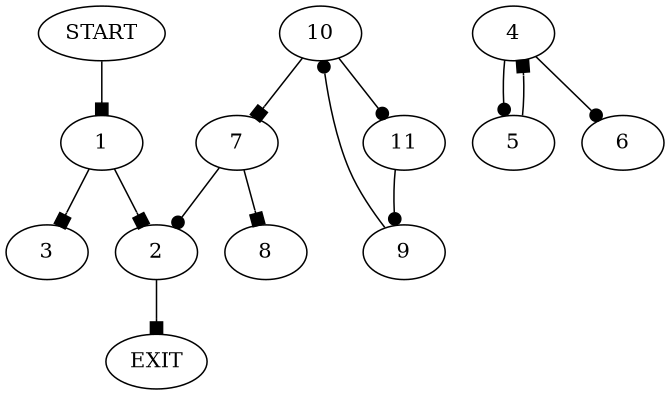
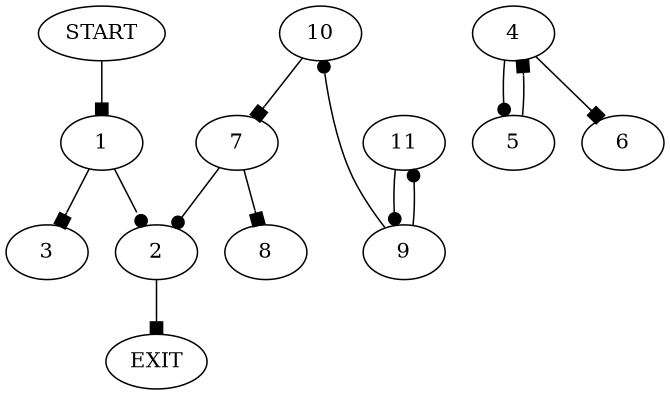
(359, 83) -> (414, 203)
(564, 84) -> (564, 84)
(126, 191) -> (126, 191)
